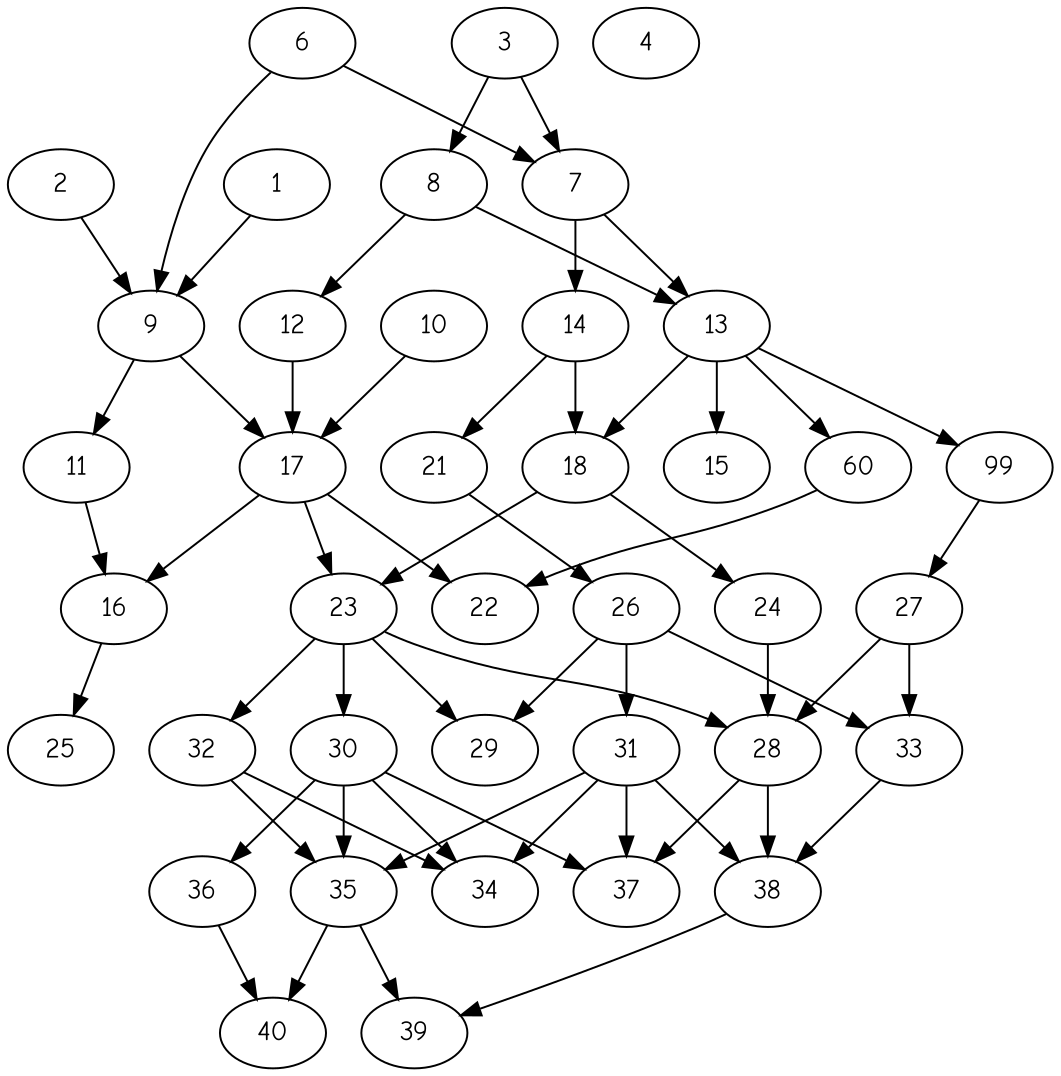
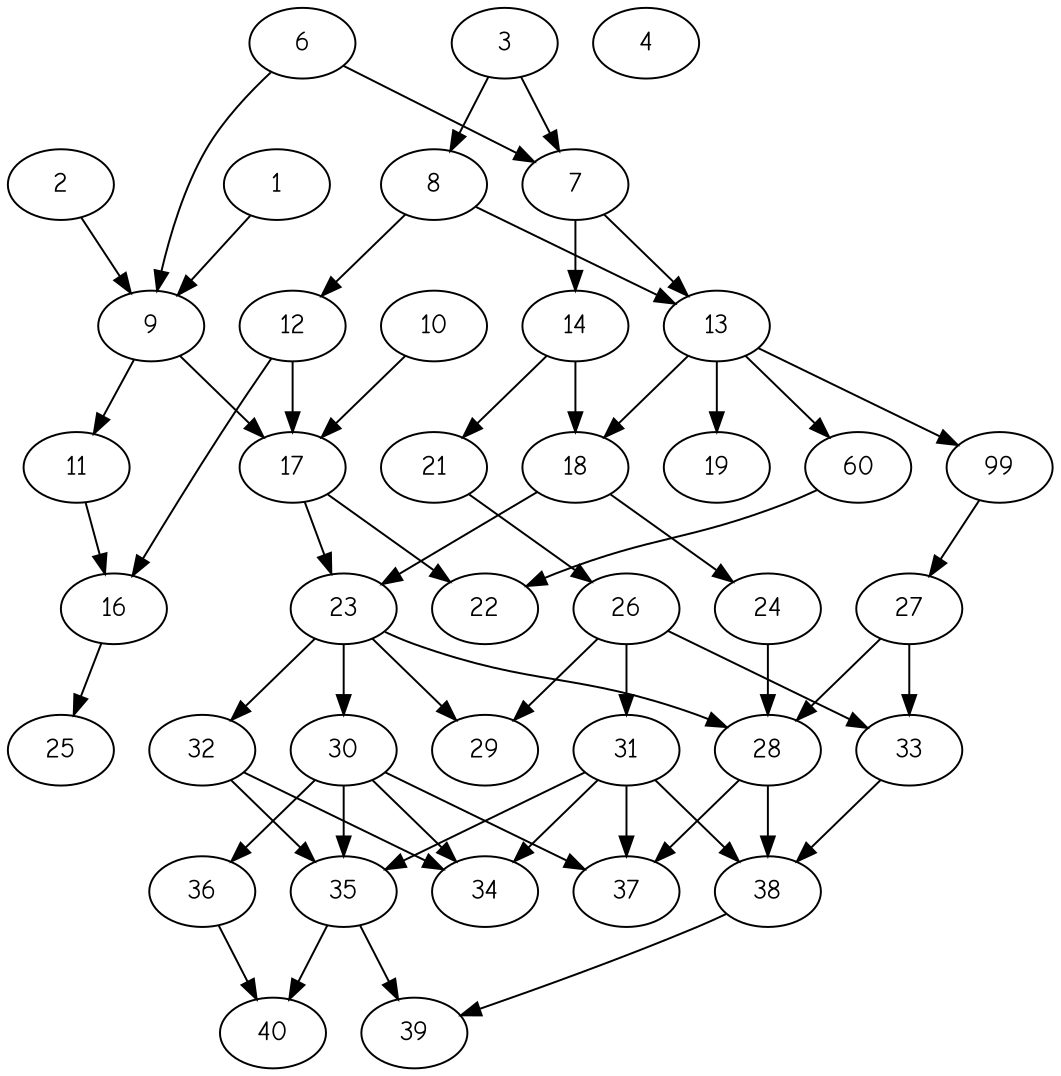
(717, 467) -> (717, 467)
(211, 532) -> (206, 458)
